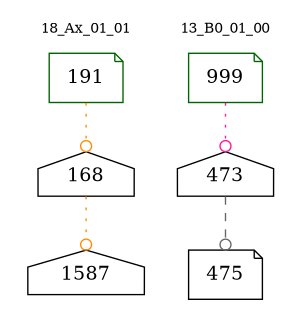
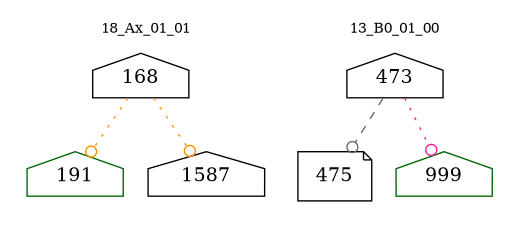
(86, 78) -> (75, 176)
(226, 78) -> (444, 176)
(86, 122) -> (111, 123)
(226, 122) -> (417, 121)
